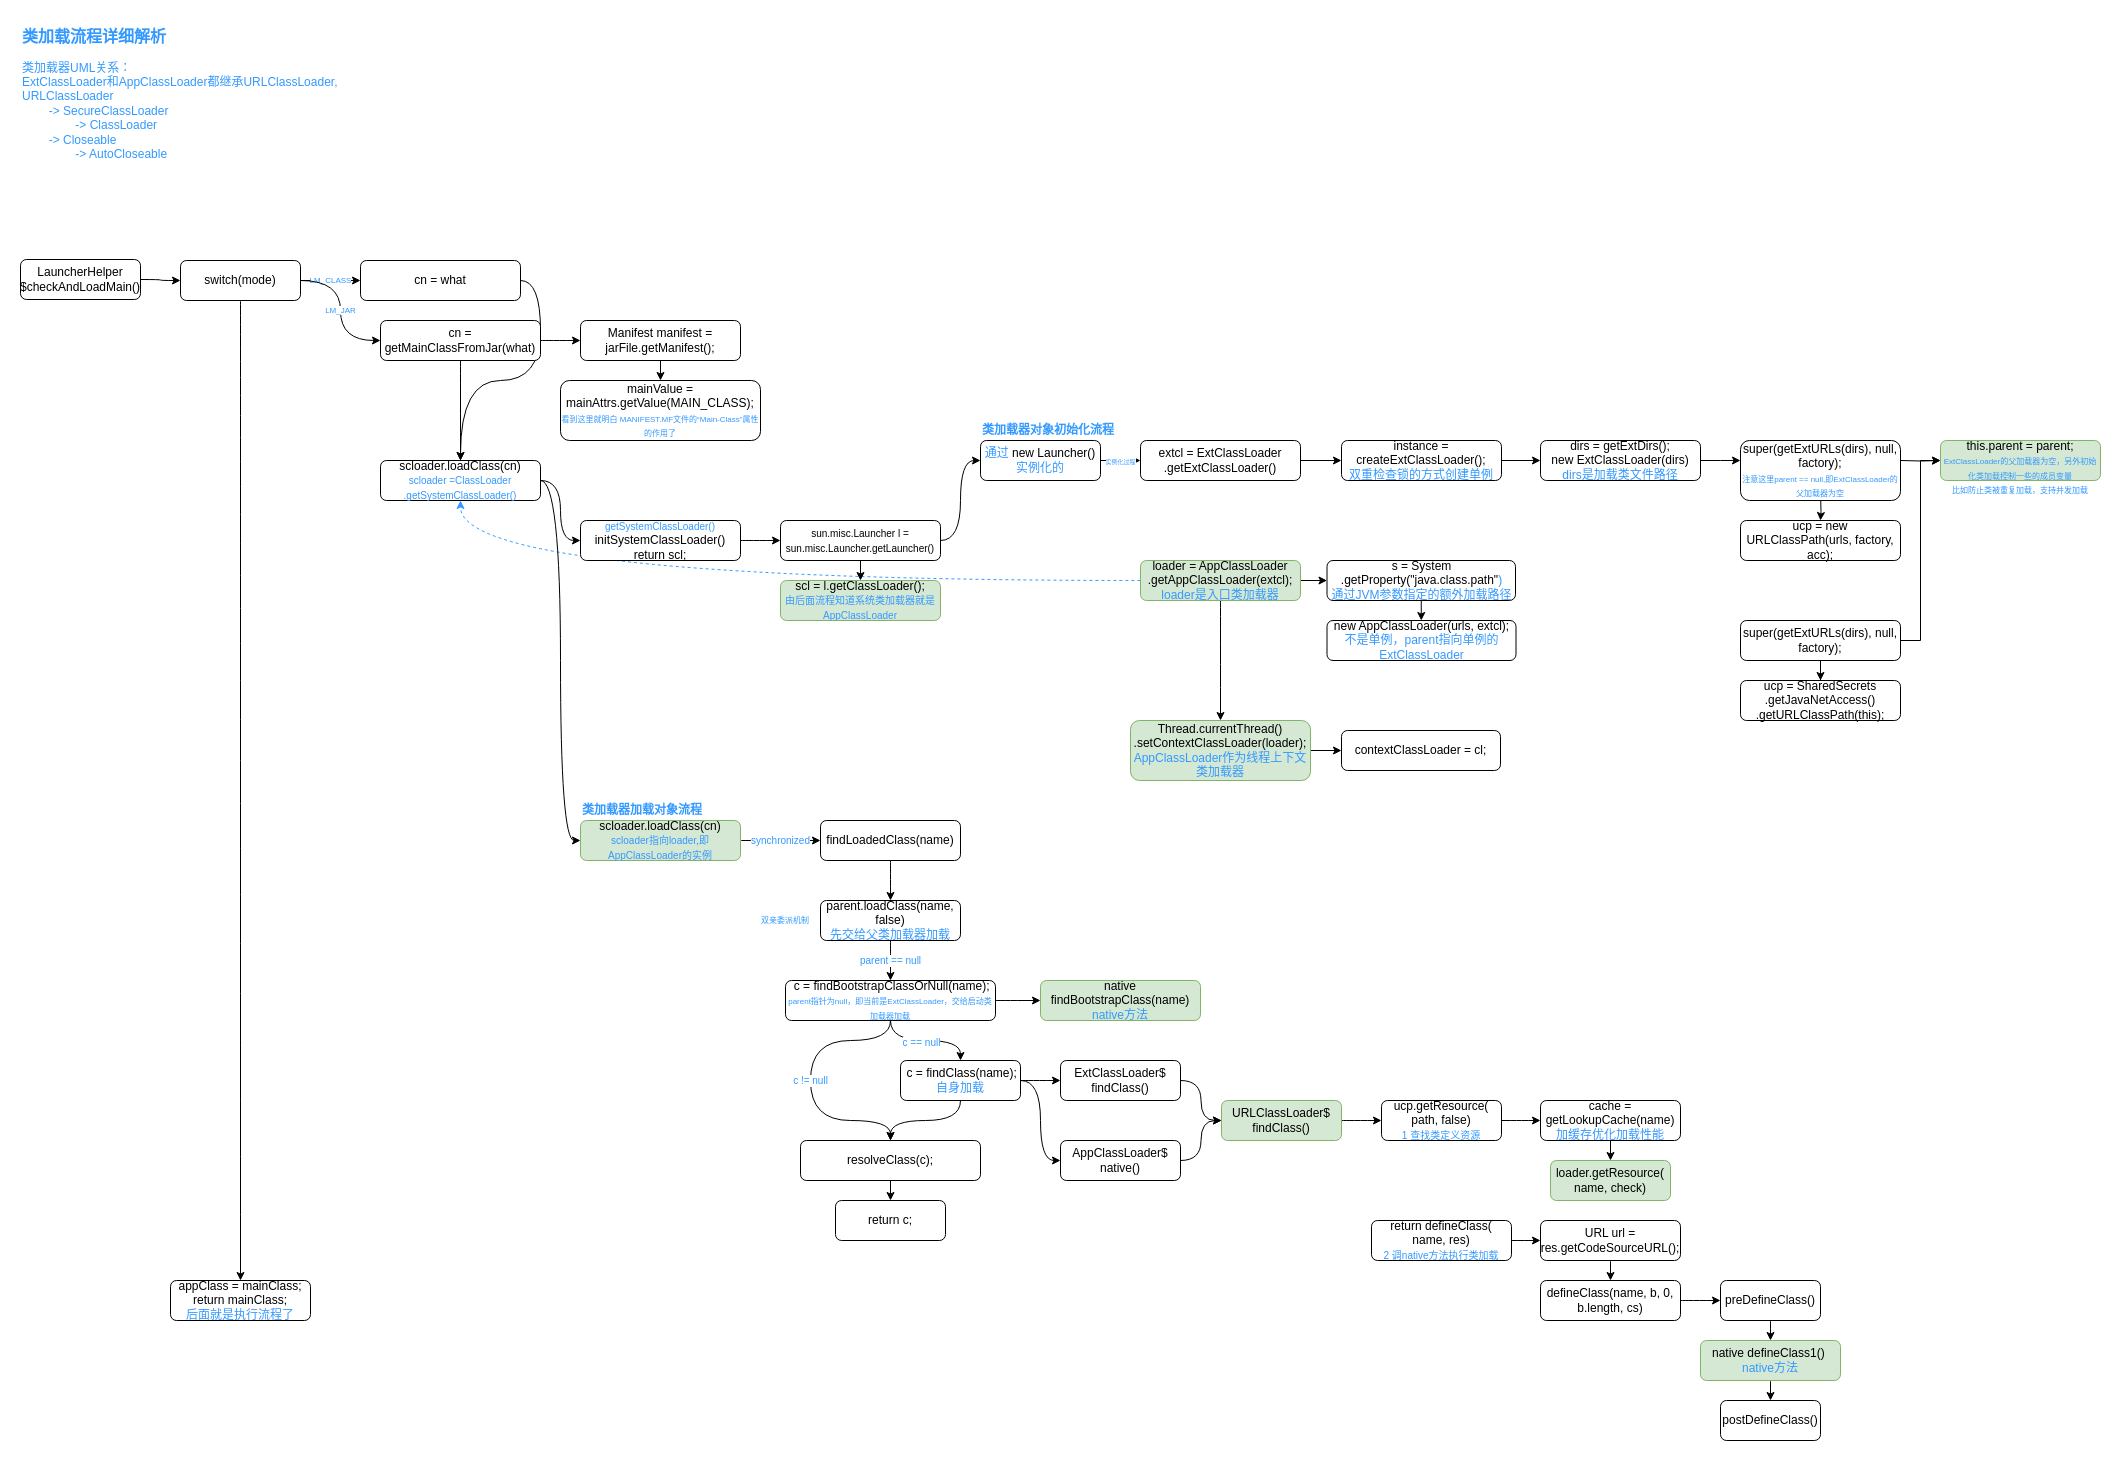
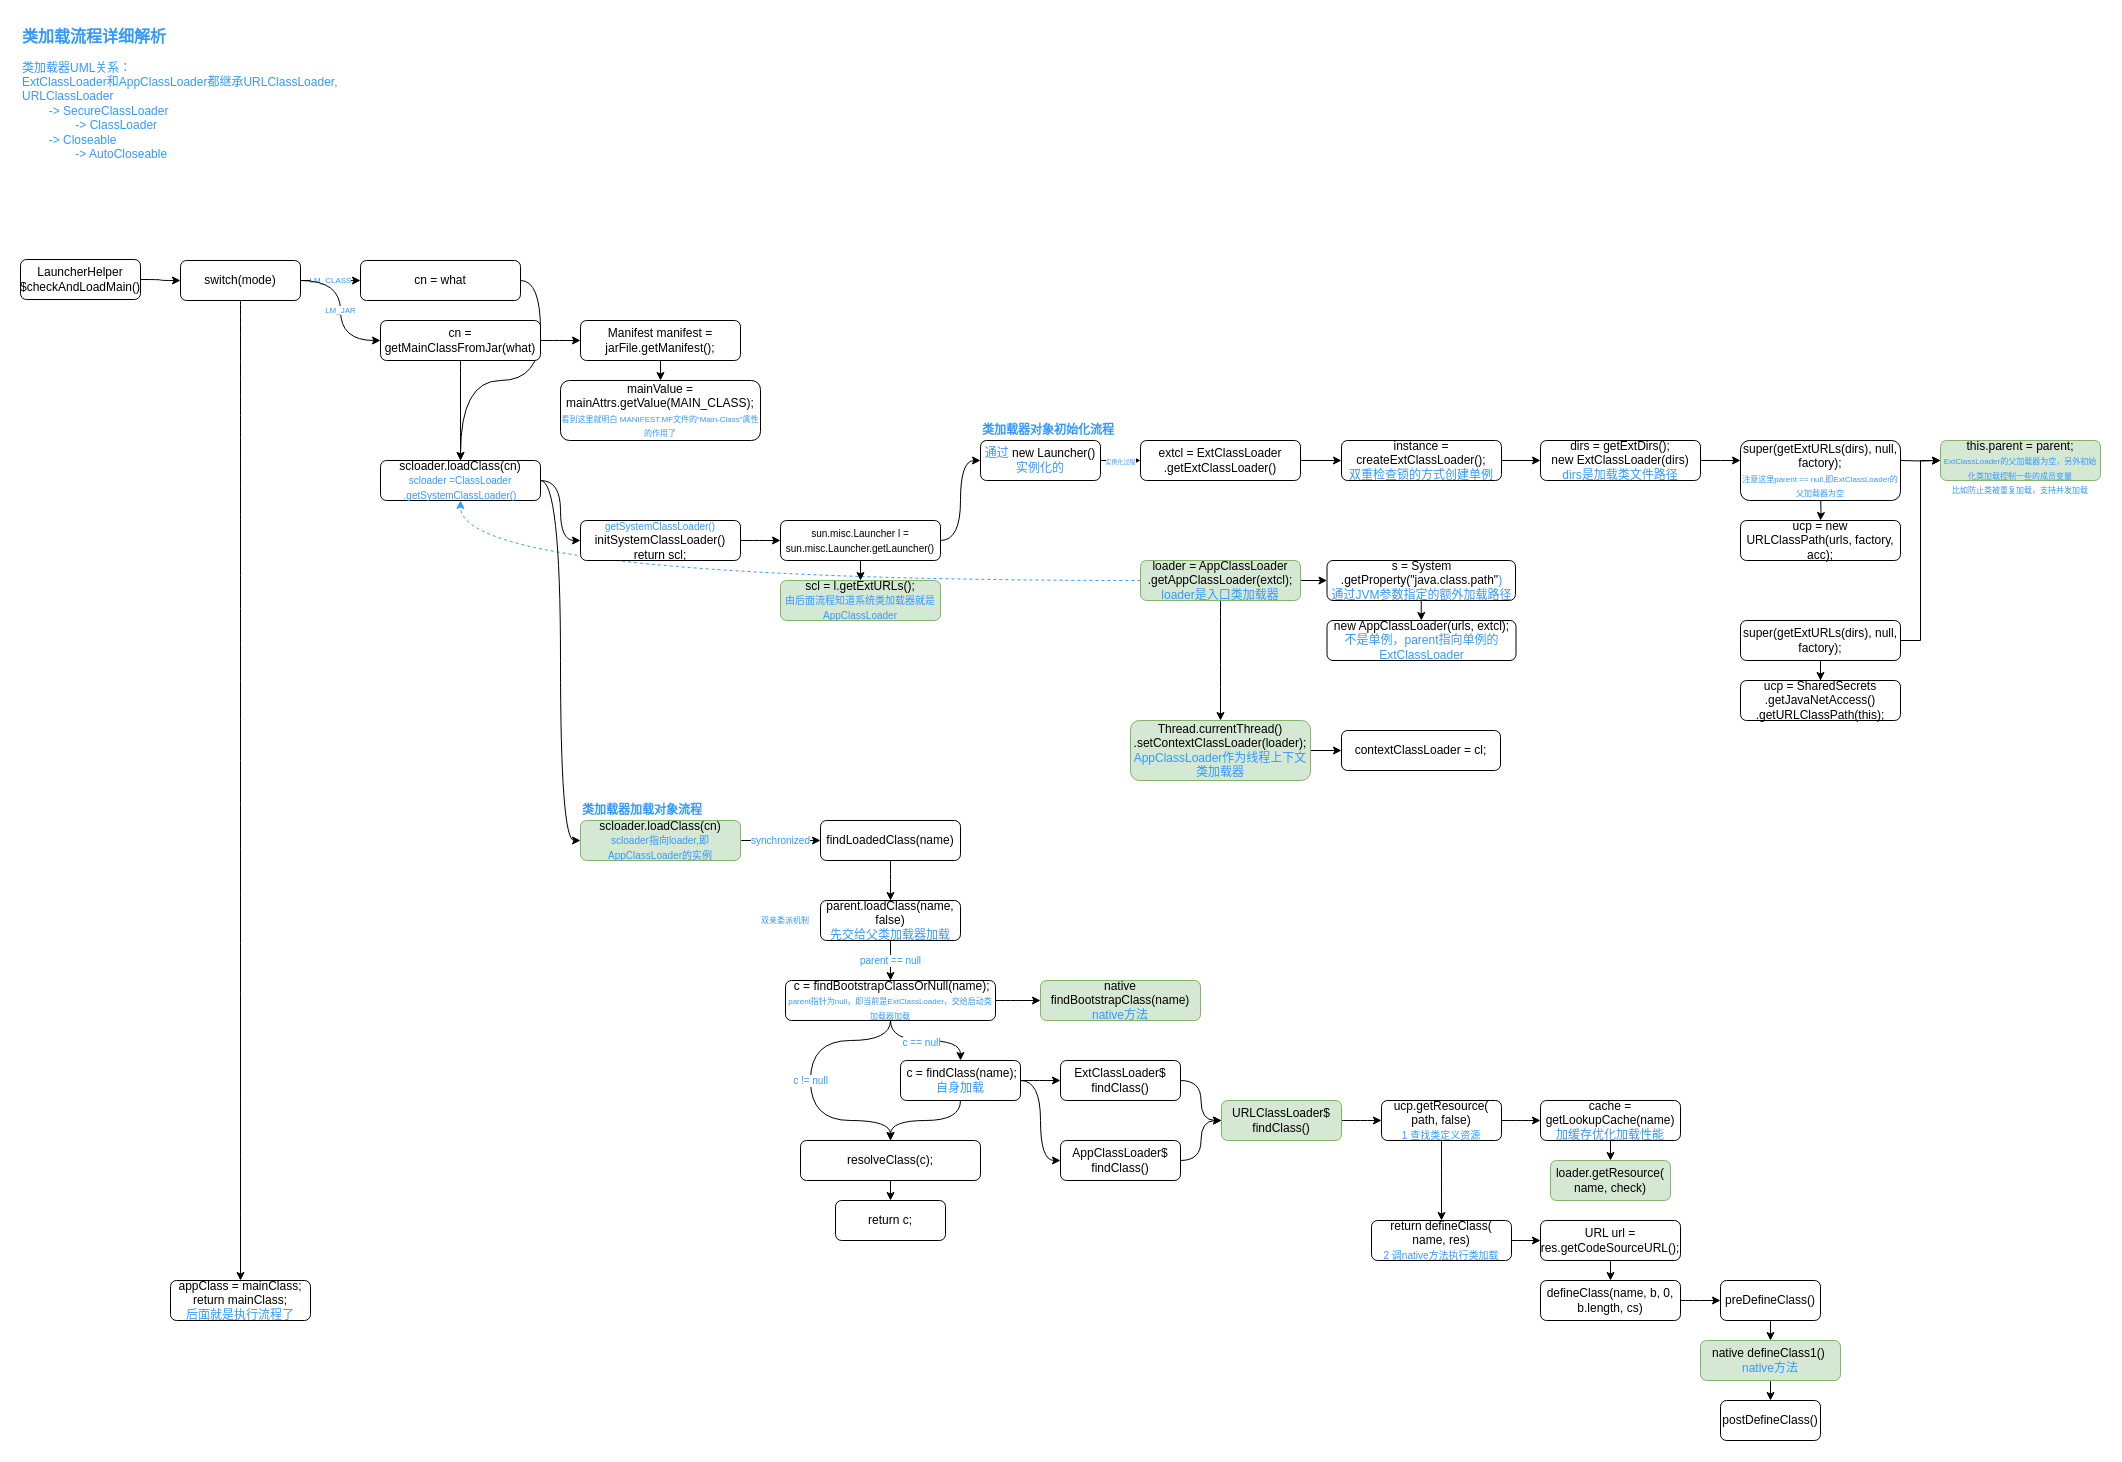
(861, 601) -> (861, 601)
(1121, 1161) -> (1121, 1161)
none -> (1442, 1178)
